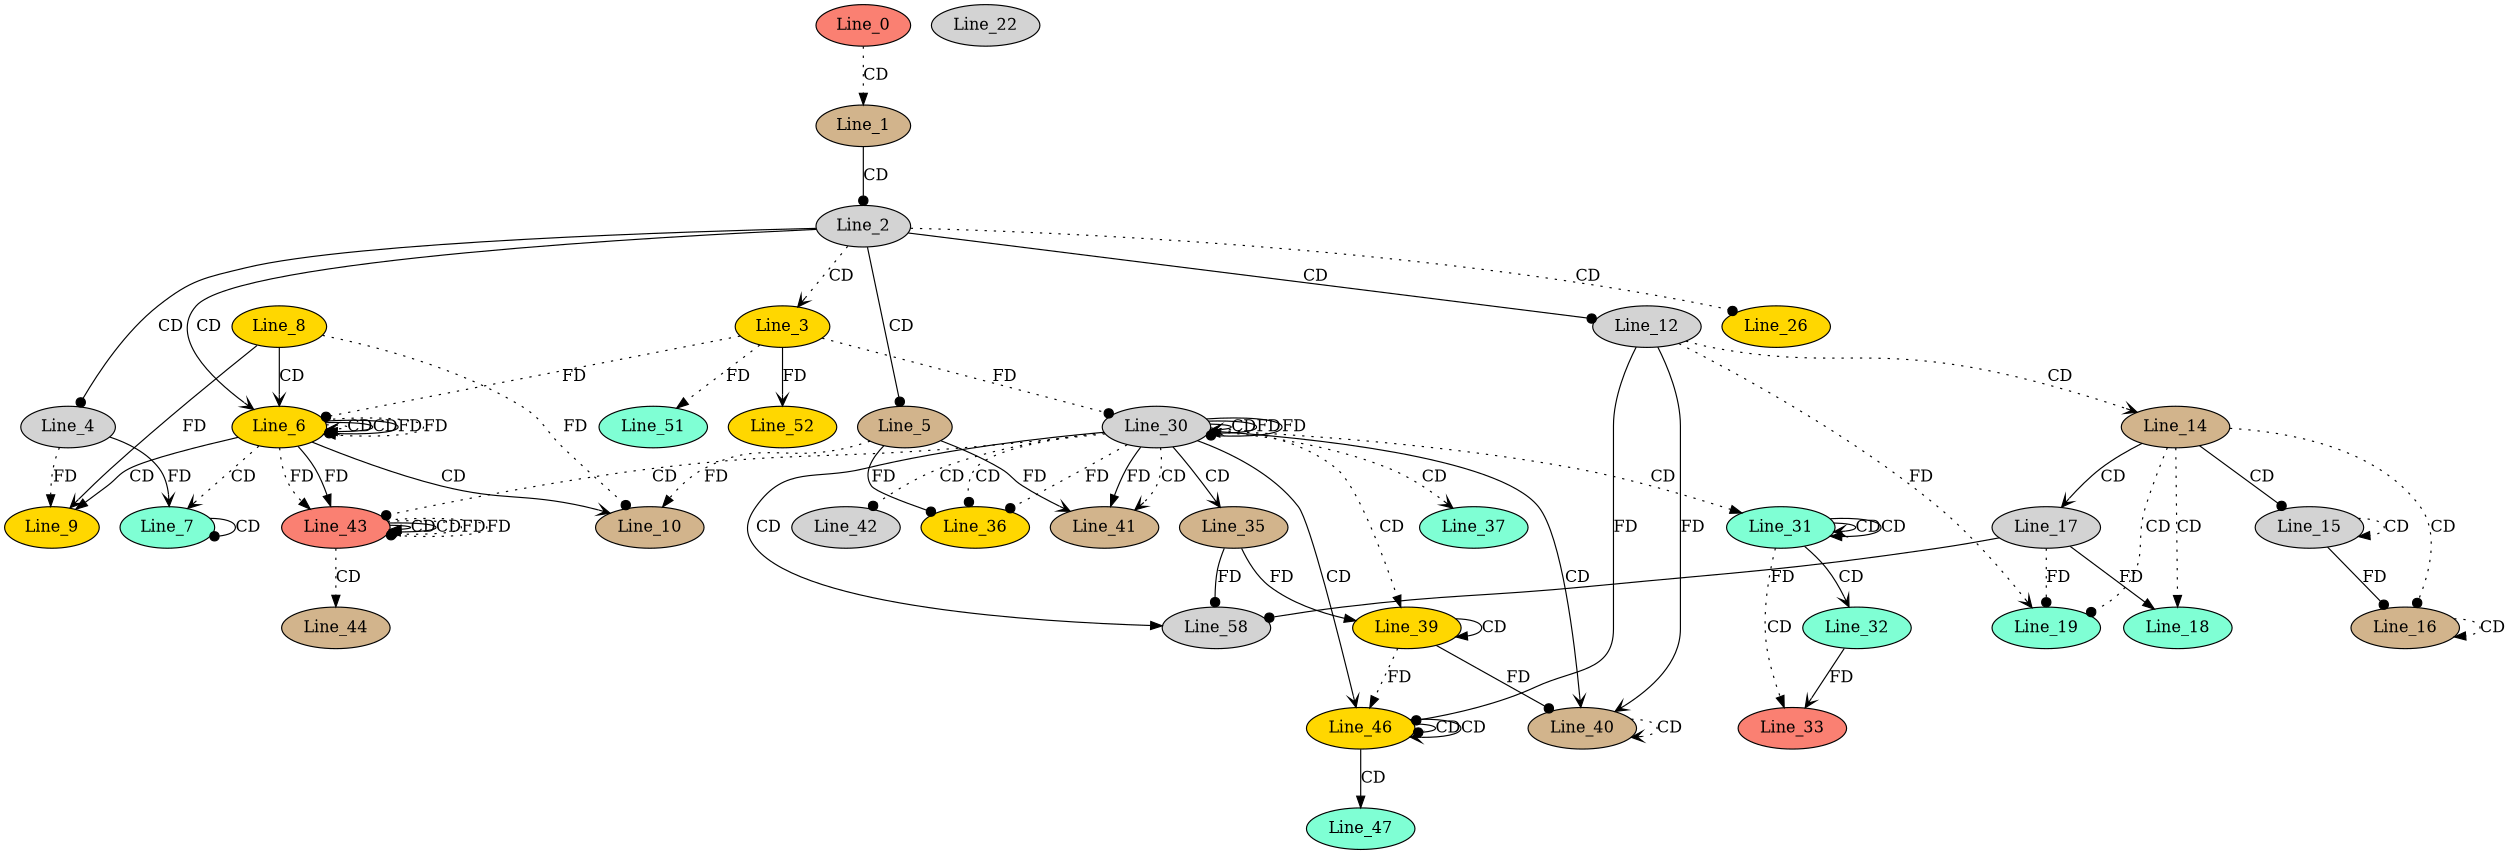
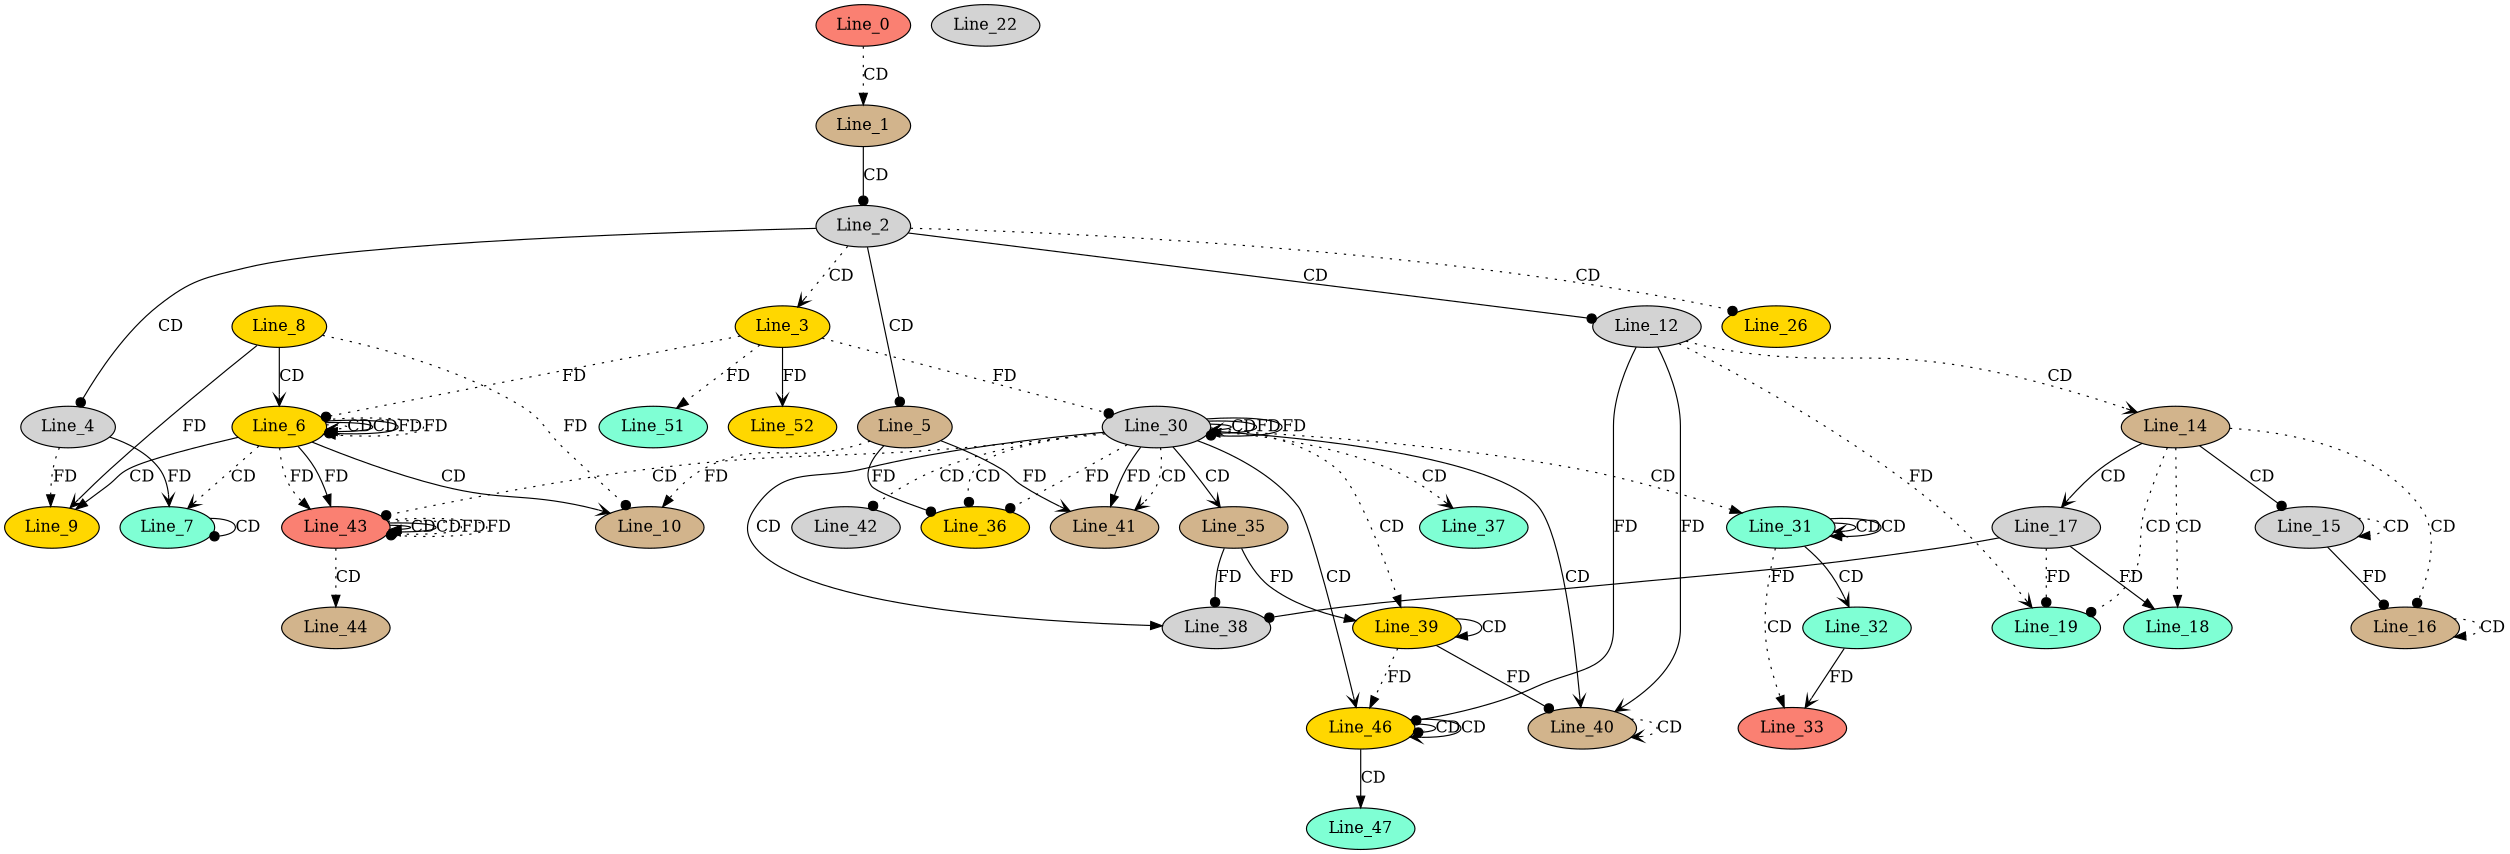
(443, 255) -> none
(1216, 628) -> (1216, 628)
